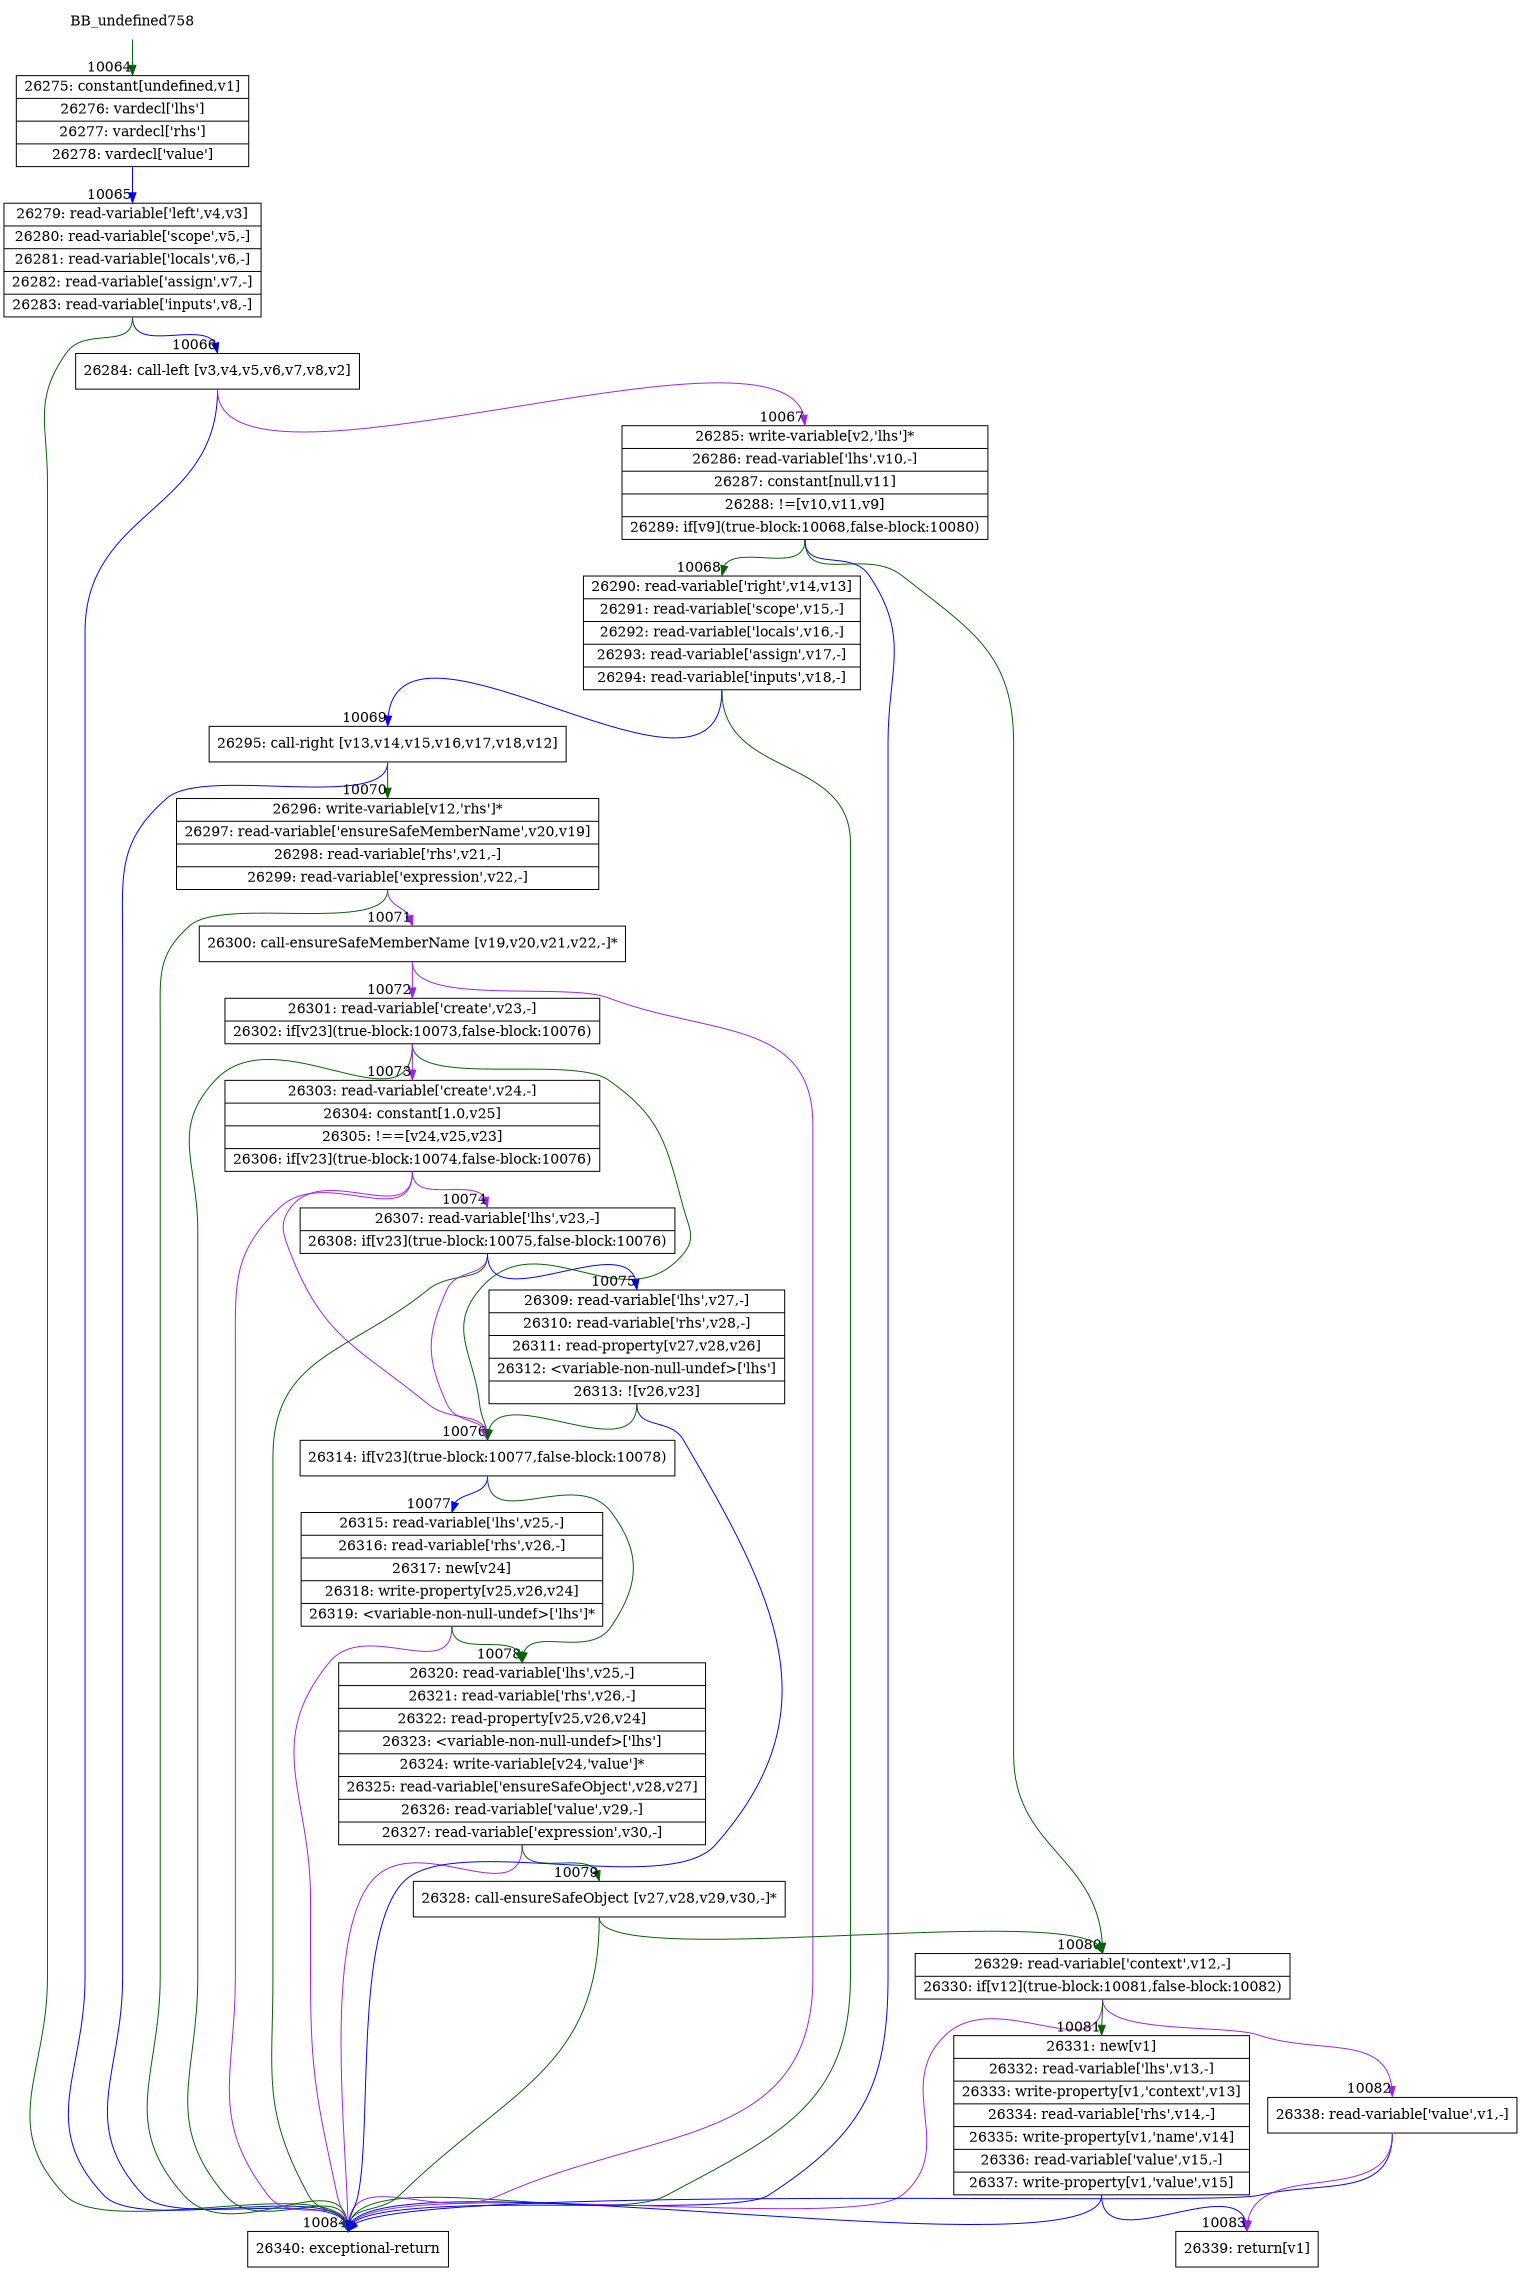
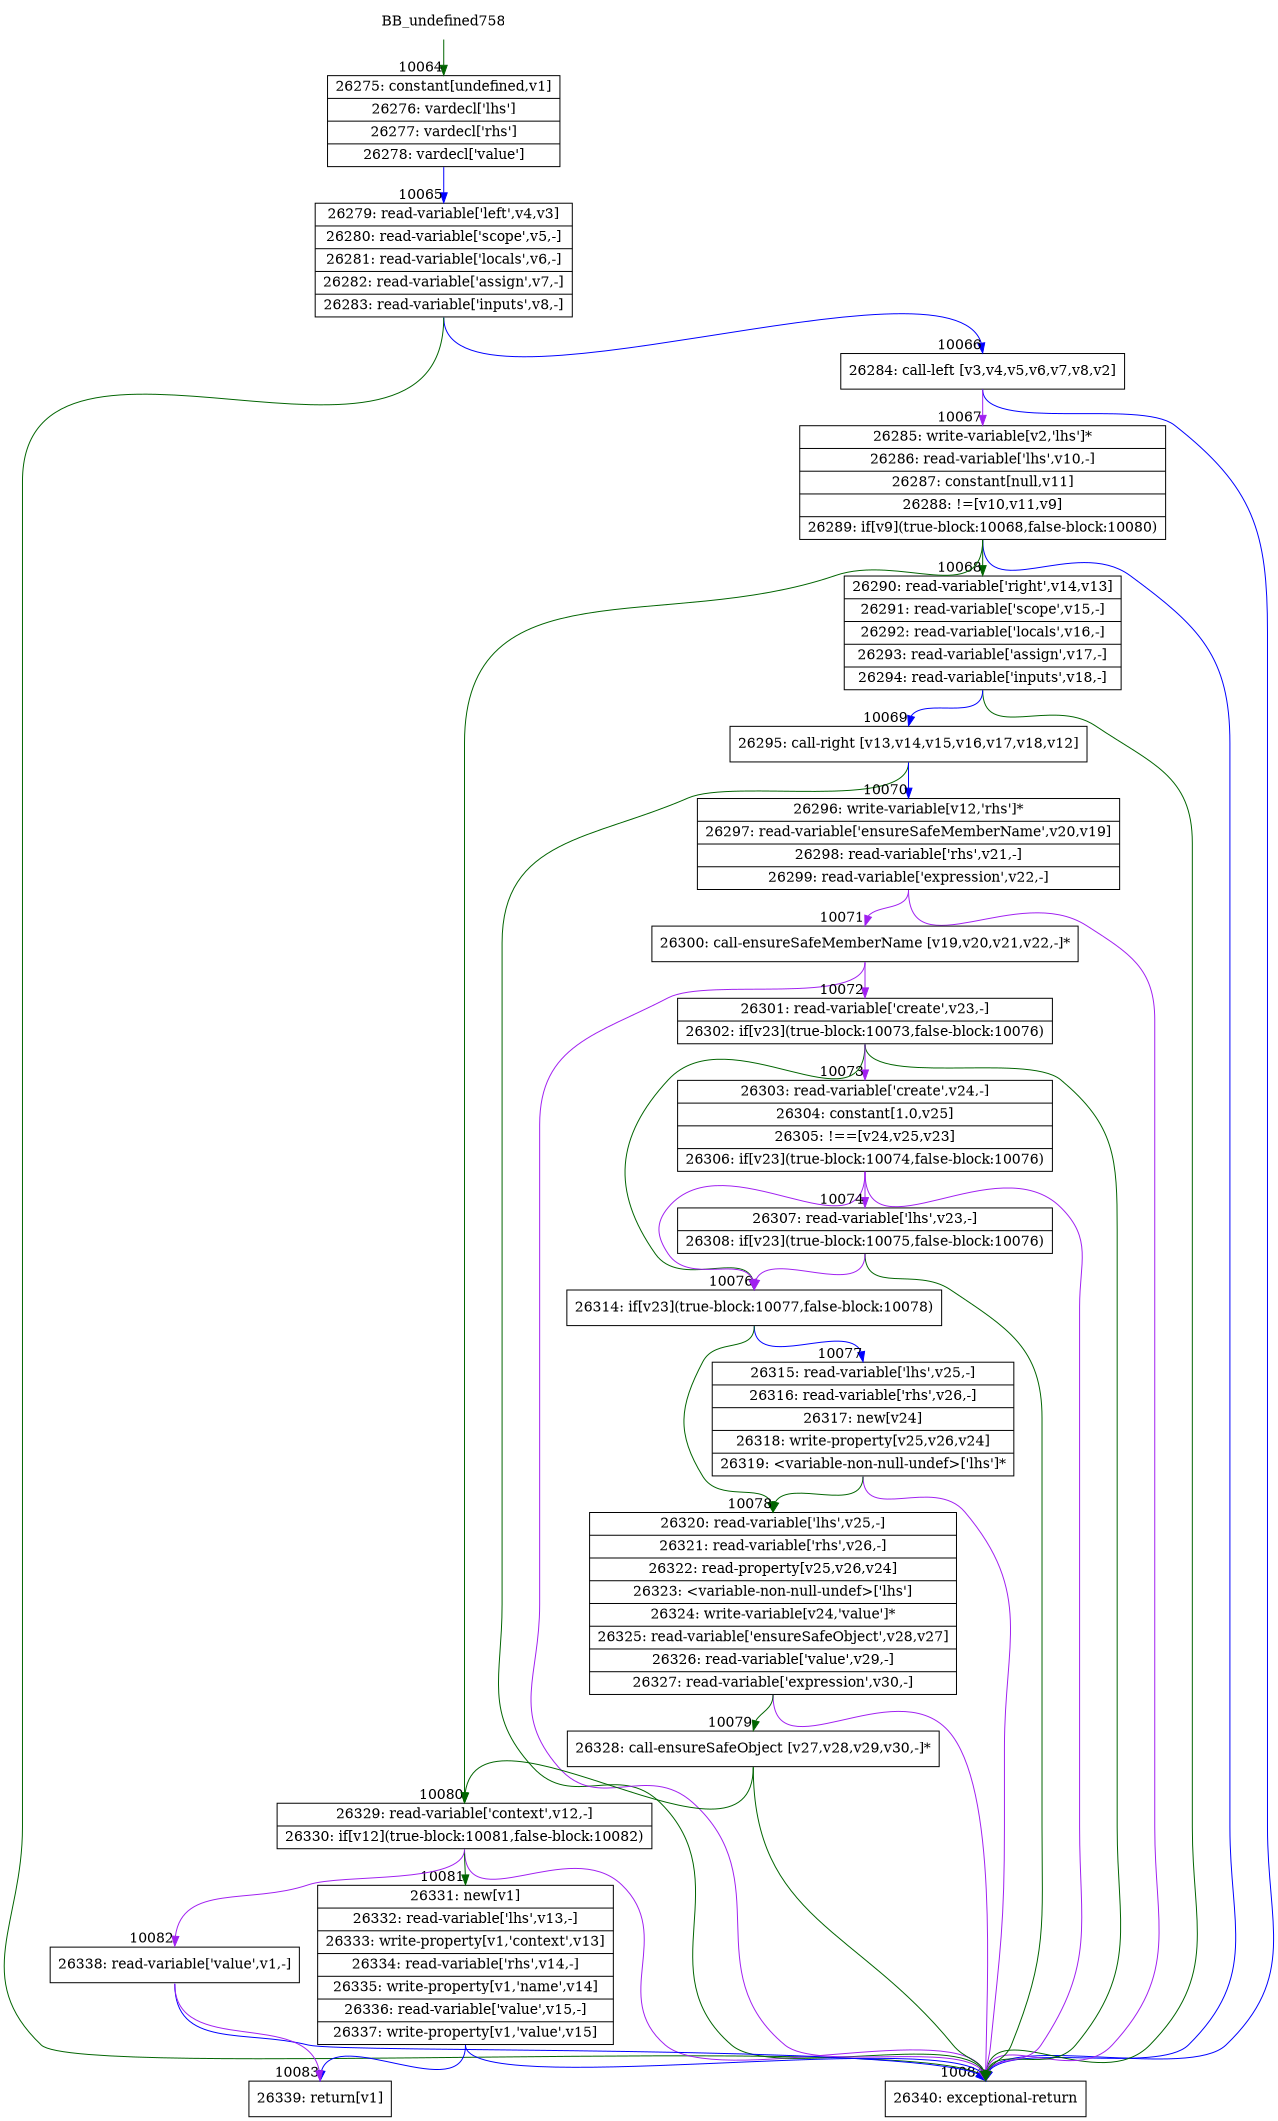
(388, 775) -> (909, 776)
(637, 1347) -> none
(123, 1482) -> (502, 1445)
(160, 1546) -> (1155, 1444)
